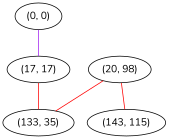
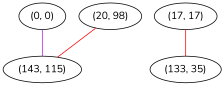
(38, 43) -> (42, 43)
(79, 96) -> none
